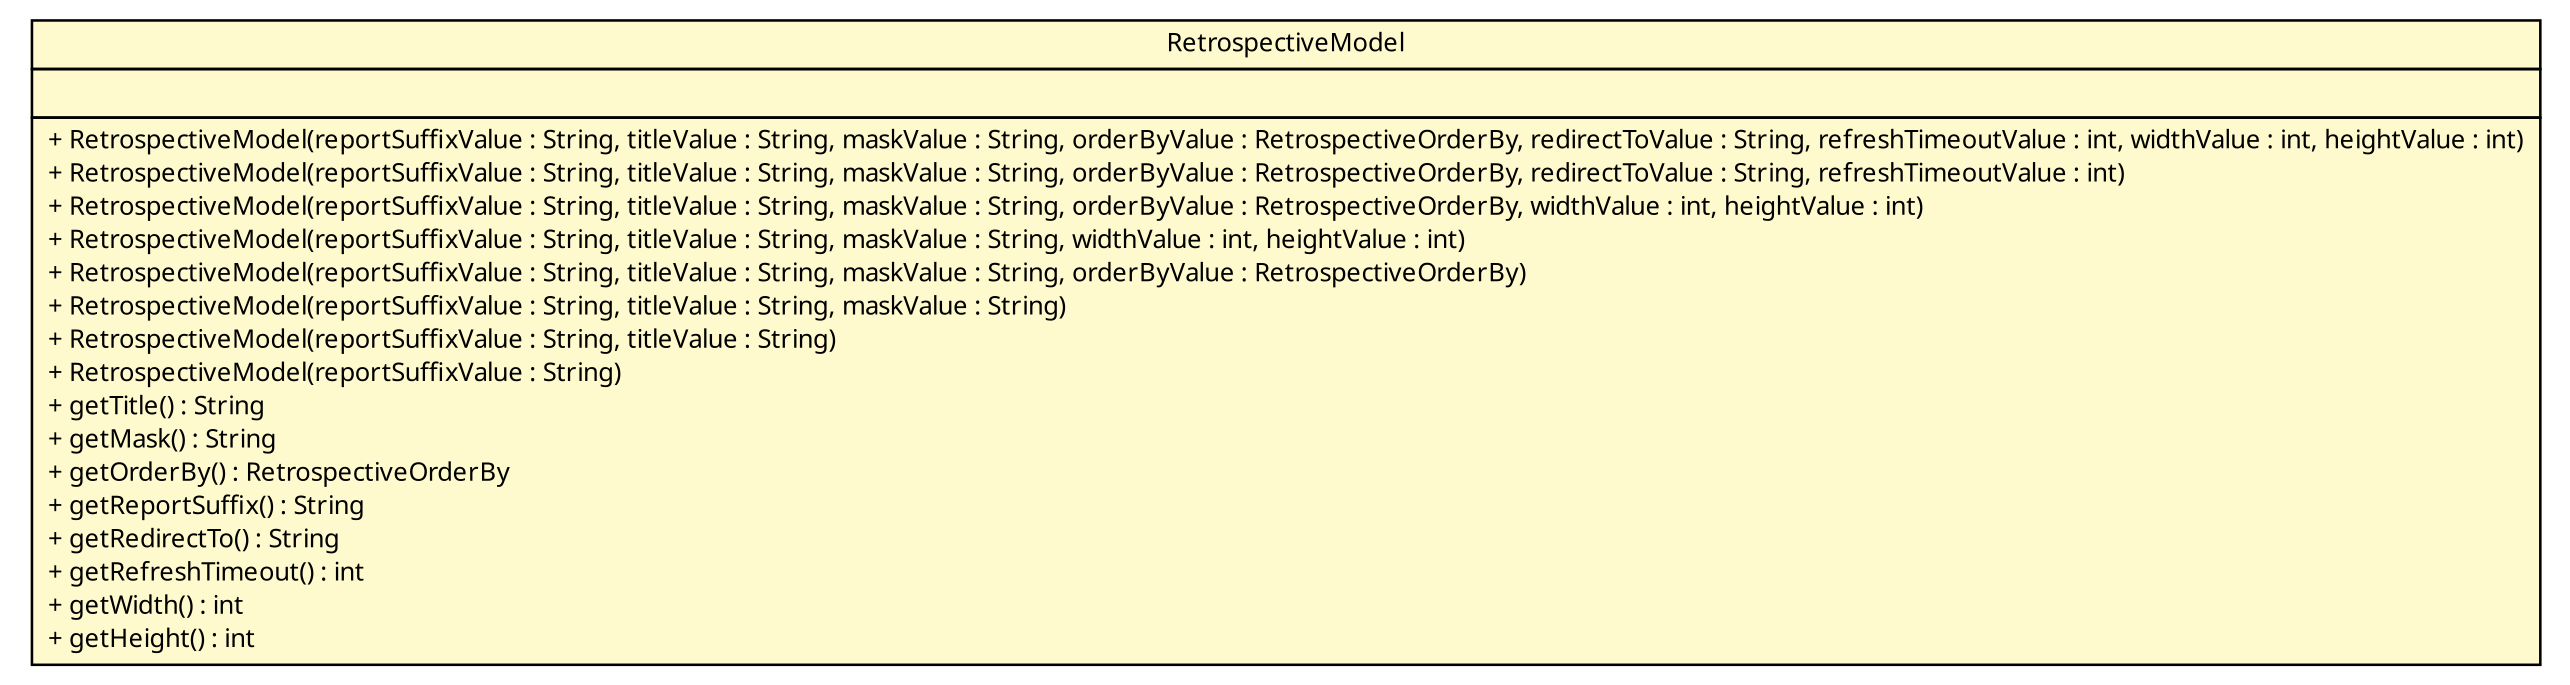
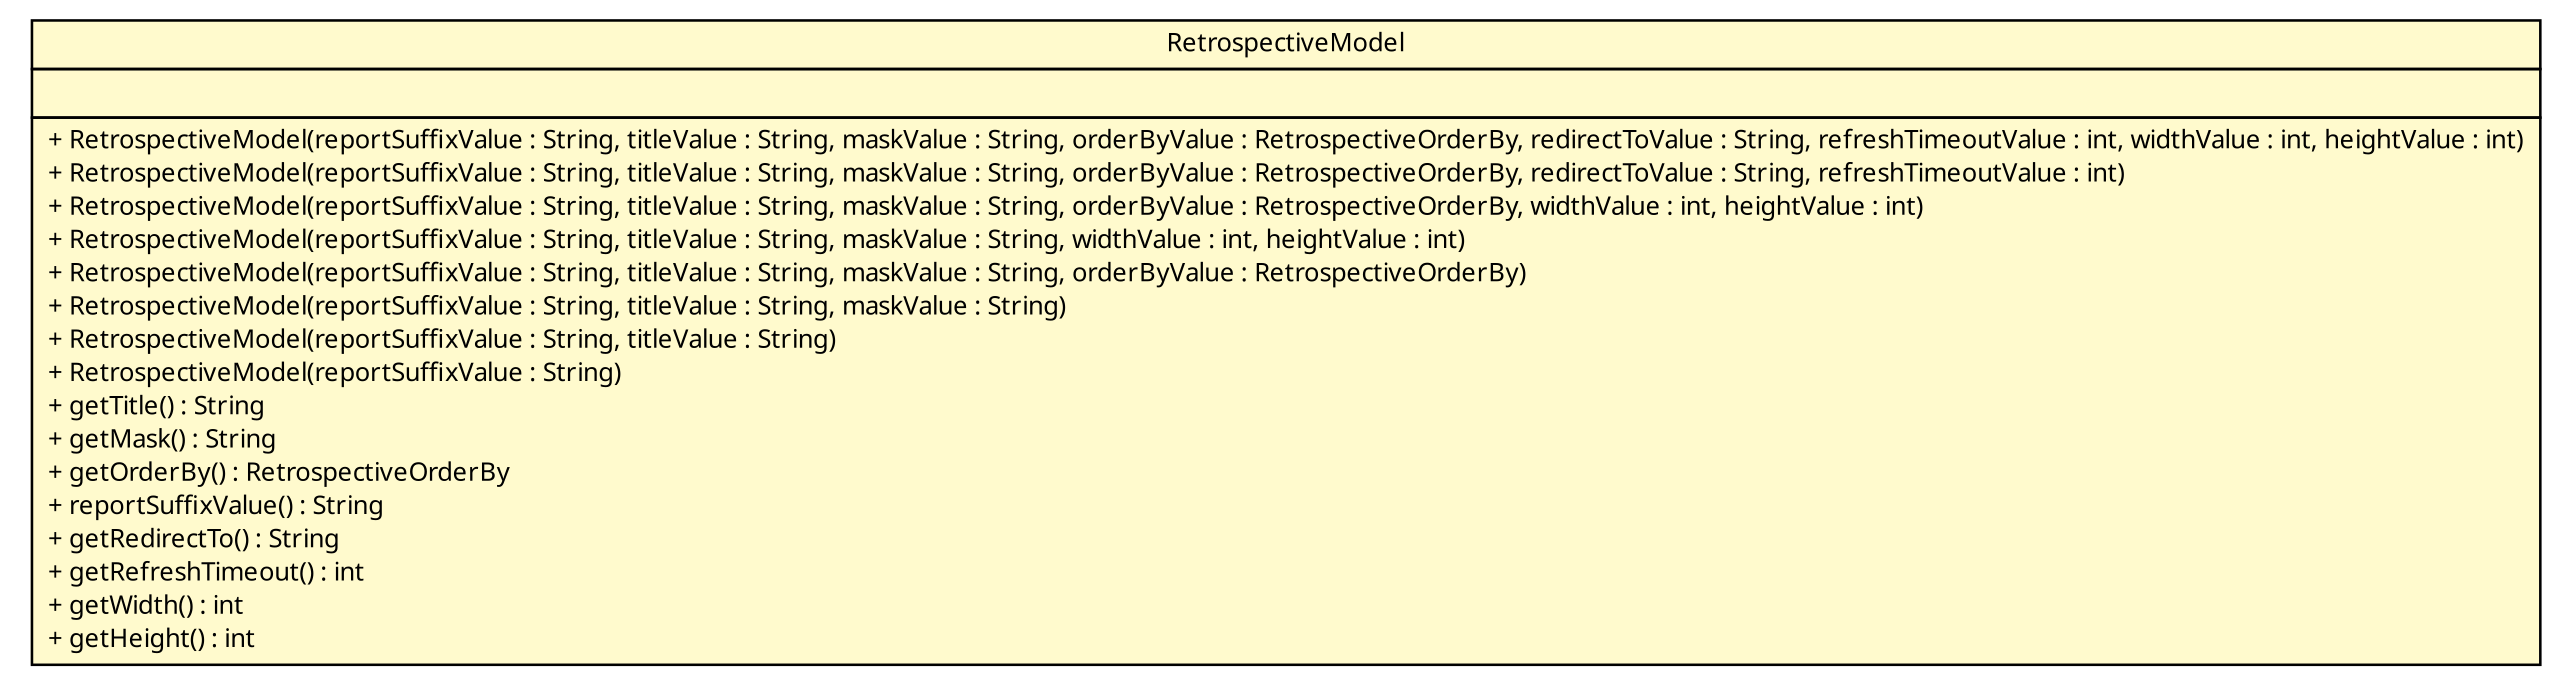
(207, 506) -> (216, 506)
